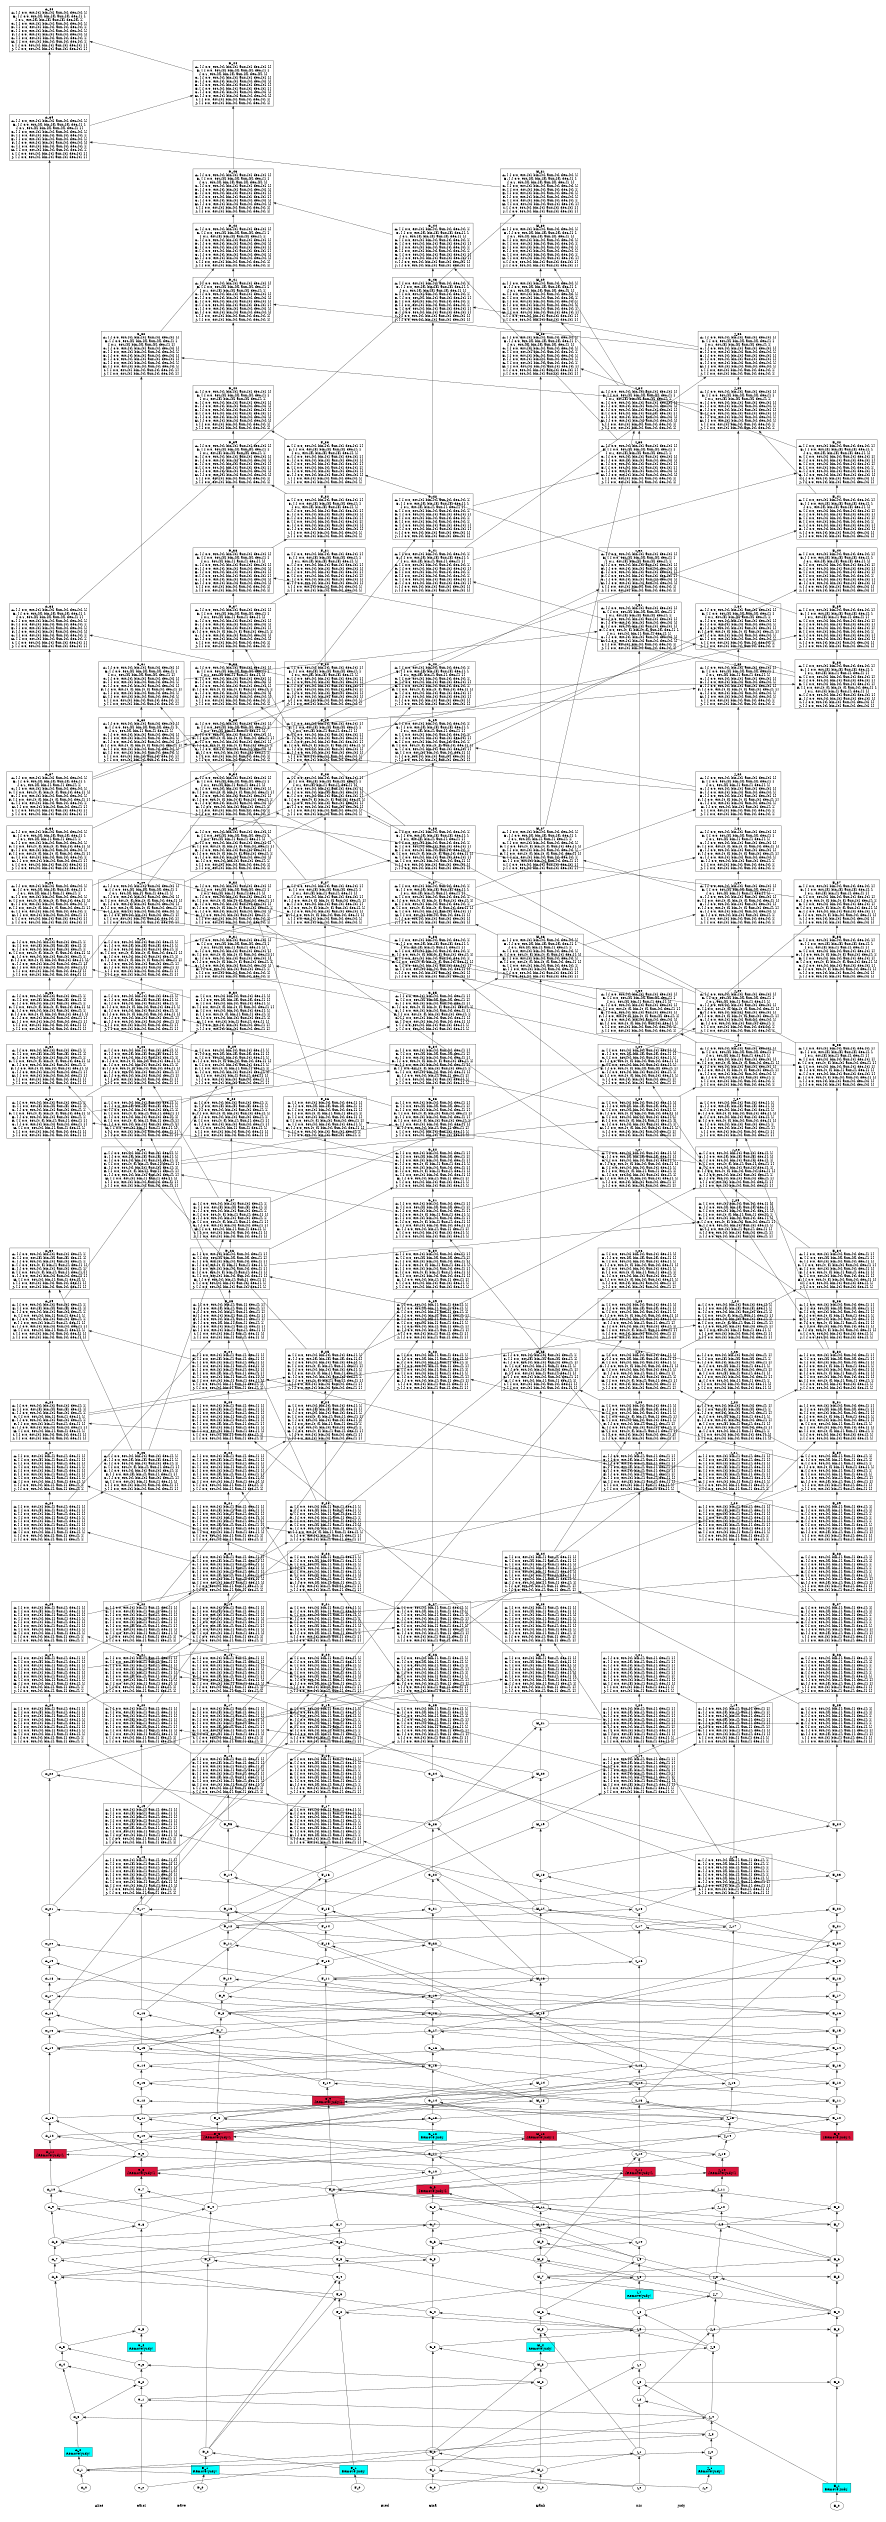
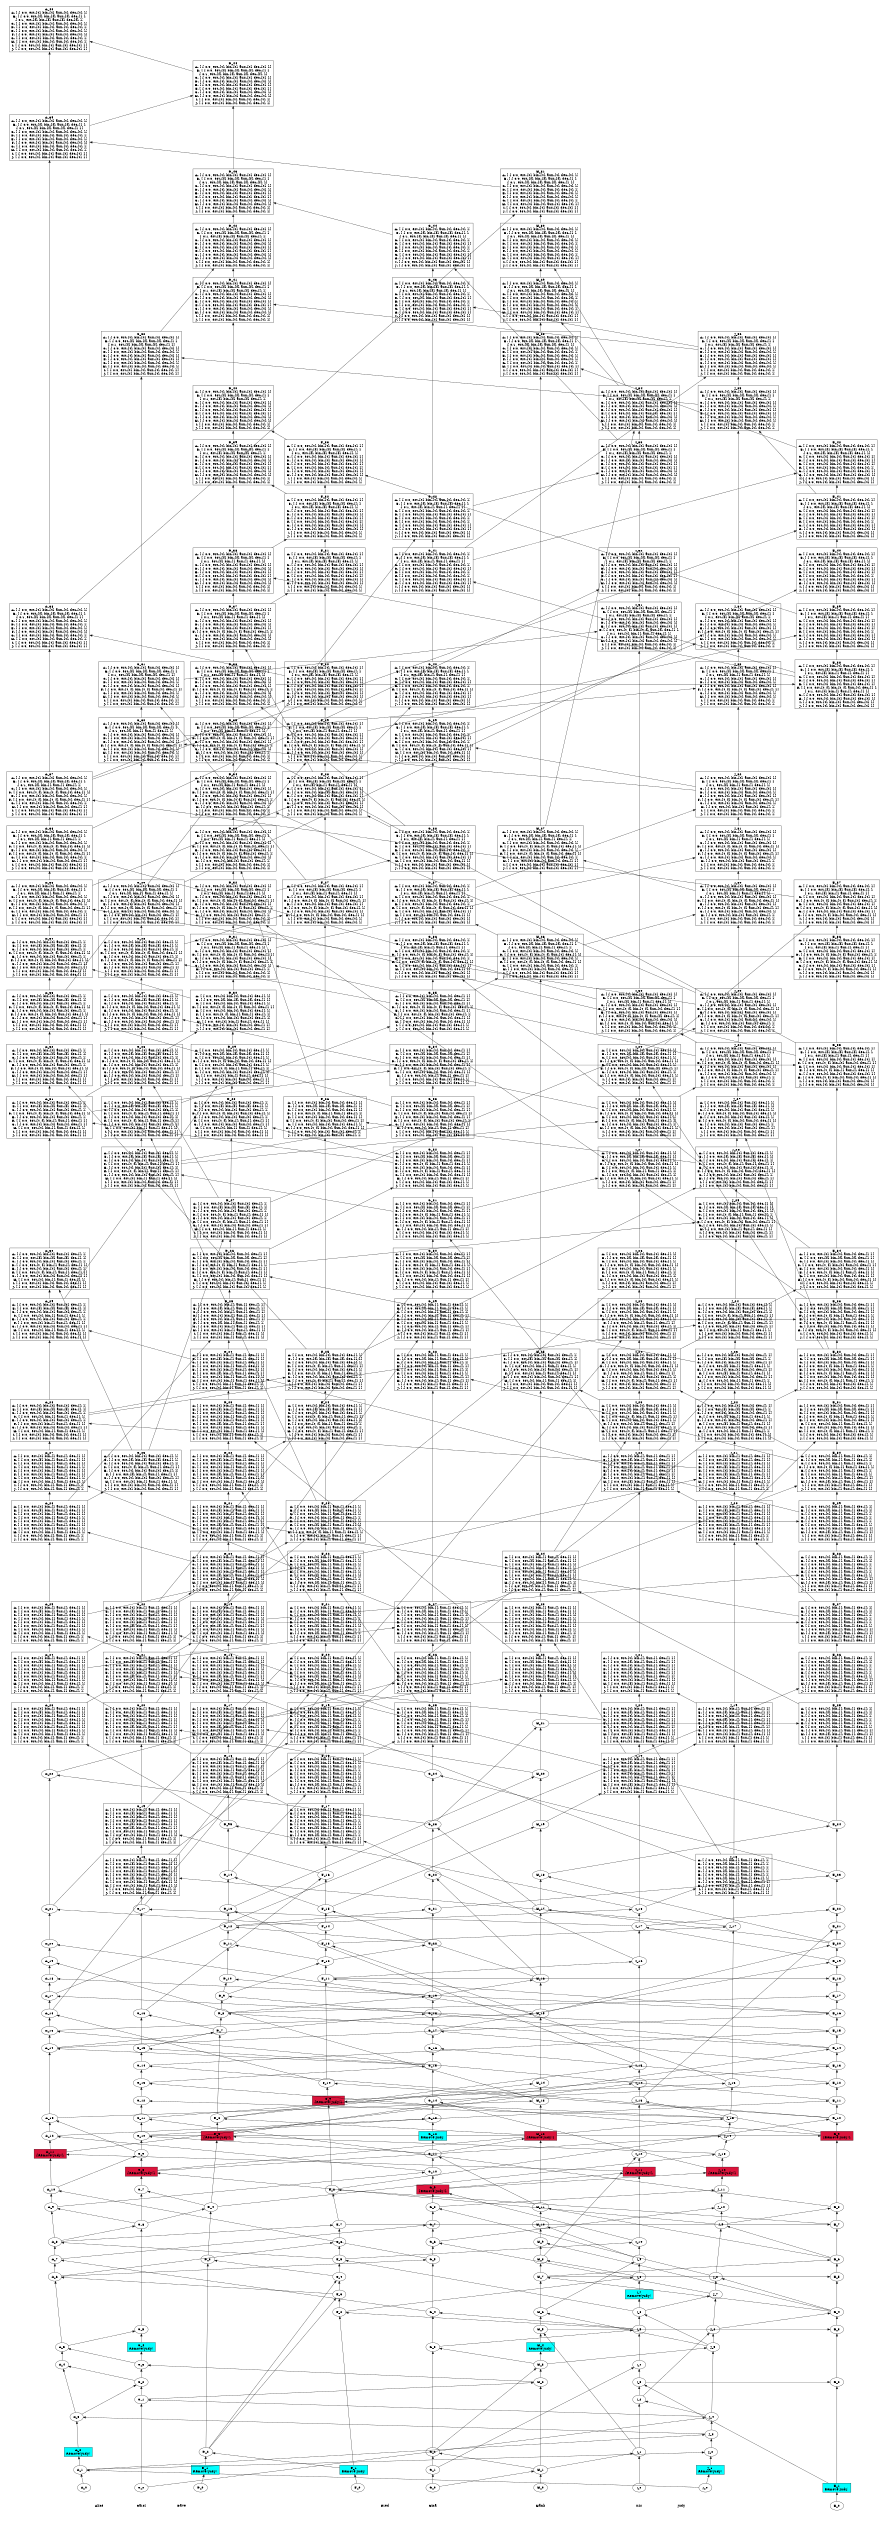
none -> (484, 2136)
(537, 2479) -> none
